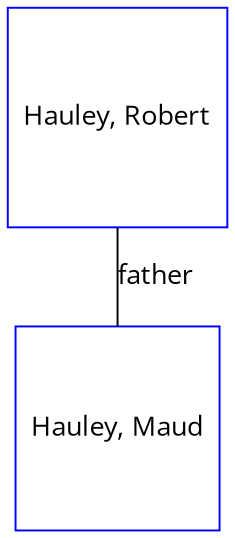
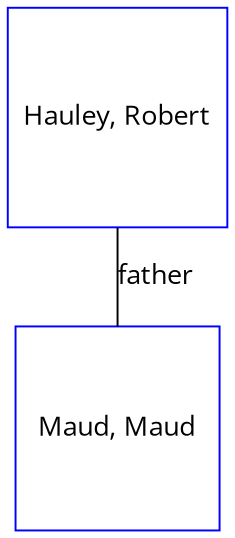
(118, 428) -> (118, 428)
